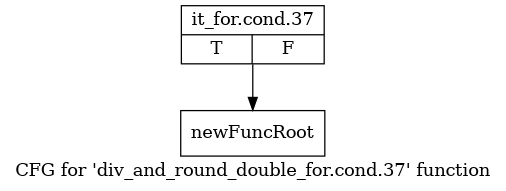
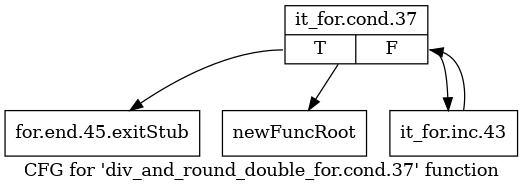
none -> (102, 133)
none -> (454, 133)
